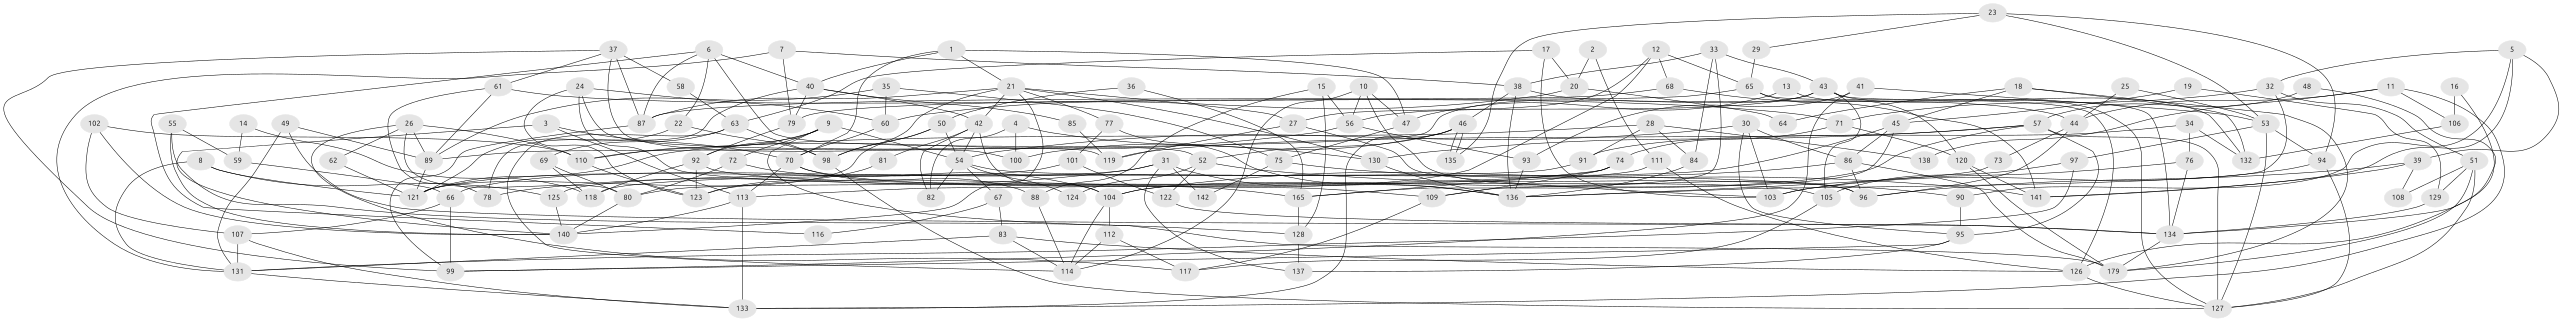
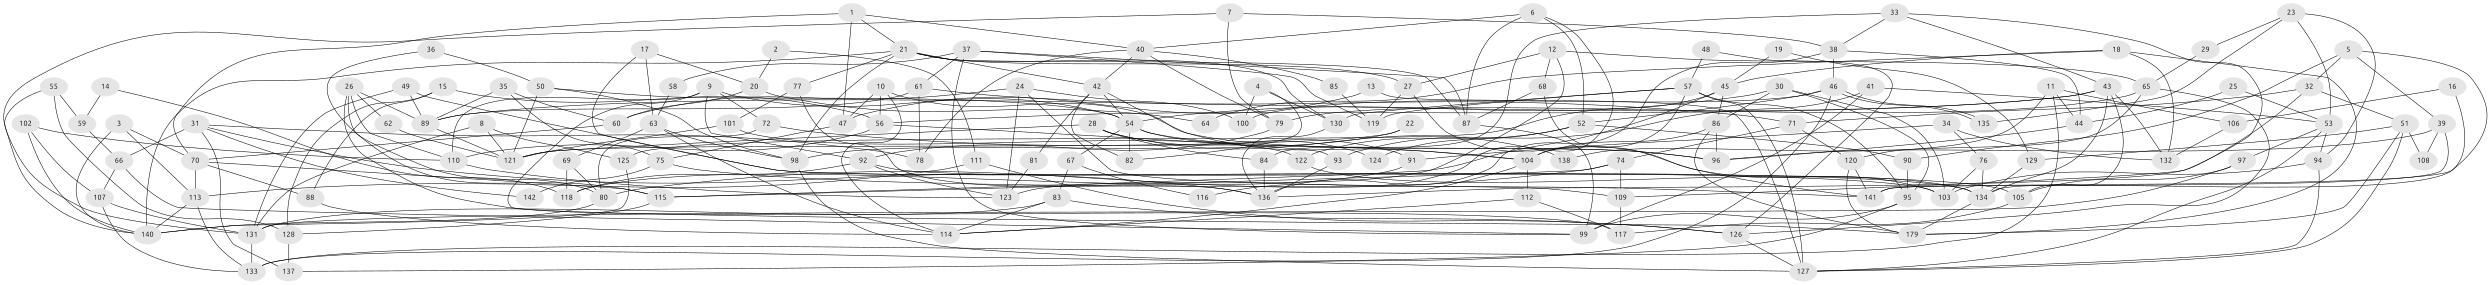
(702, 89) -> none
(1998, 161) -> none
(1298, 198) -> (660, 198)
